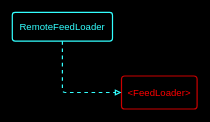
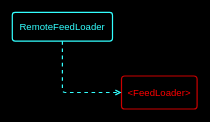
(114, 92) -> (115, 92)
